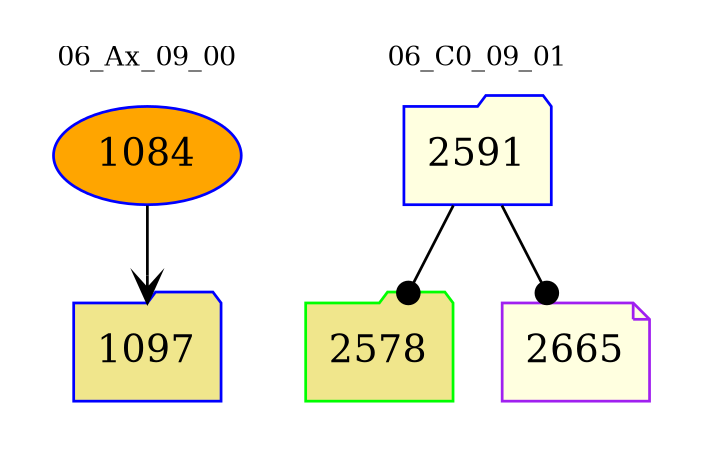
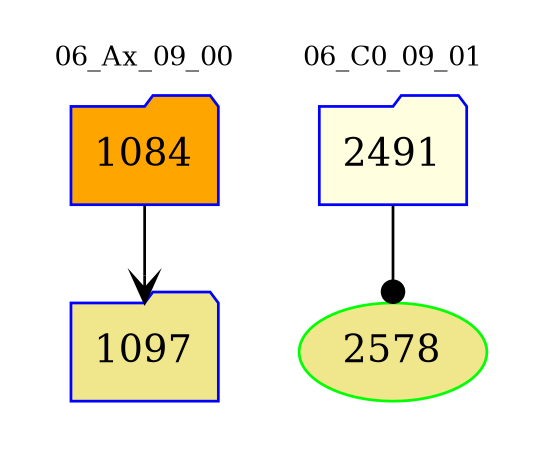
(147, 156) -> (145, 156)
(478, 156) -> (393, 156)
(379, 352) -> (393, 352)
(576, 352) -> none
